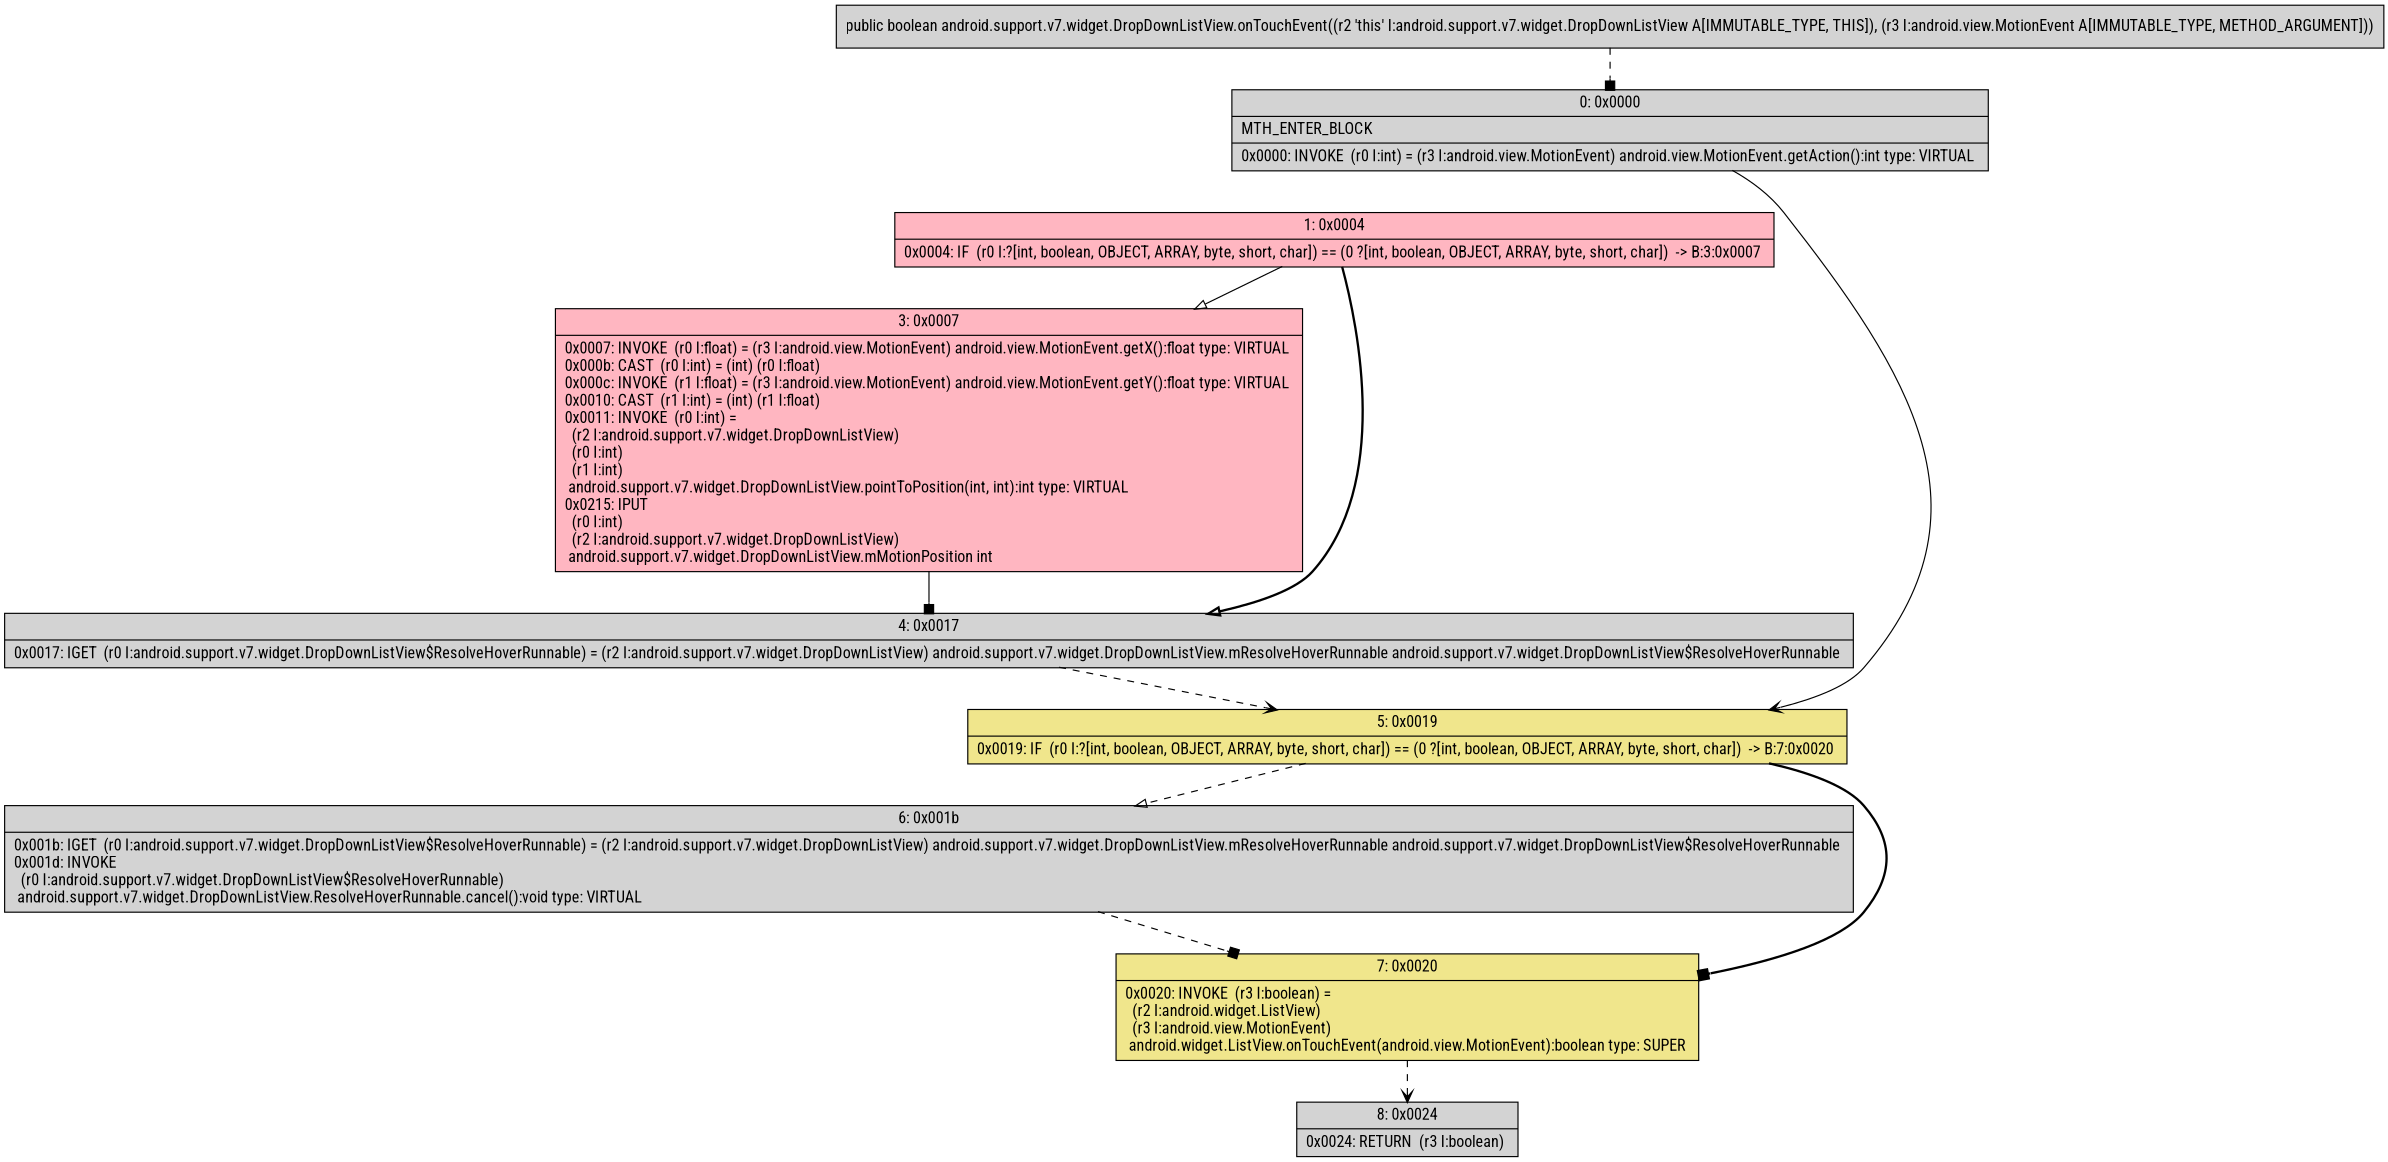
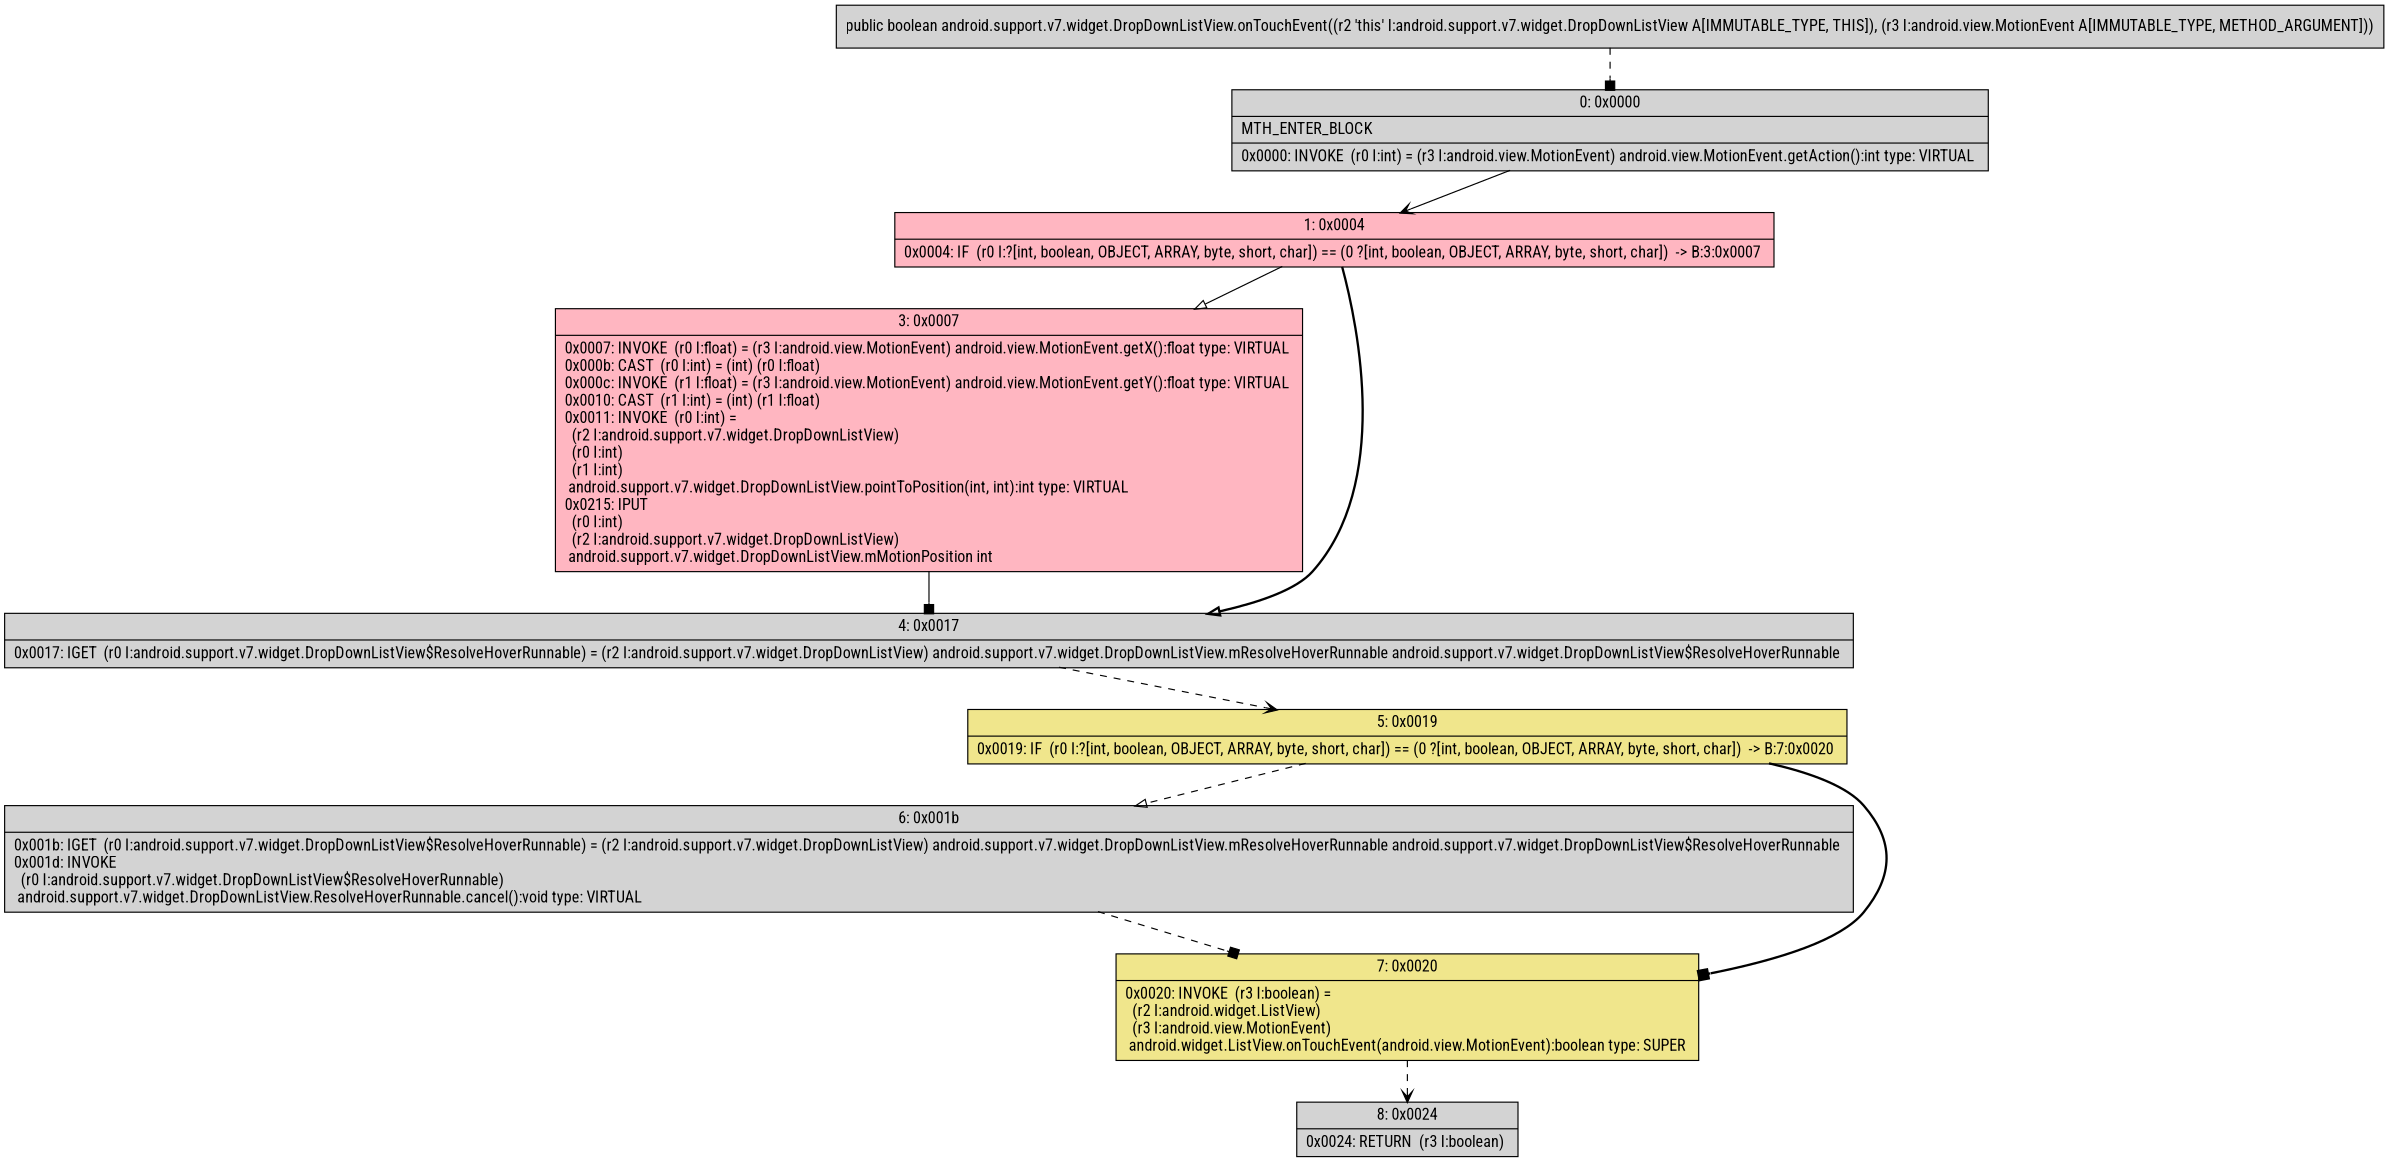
(1922, 442) -> (1461, 190)
